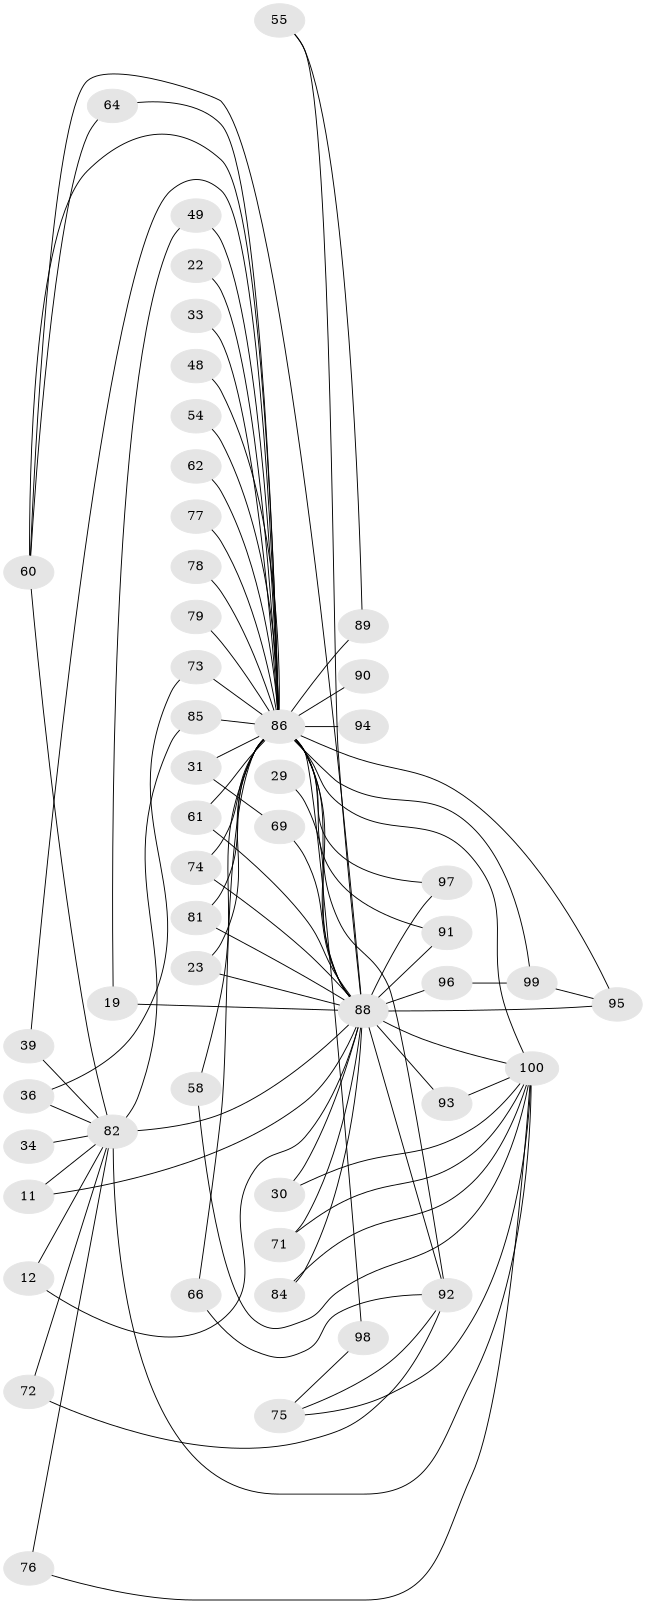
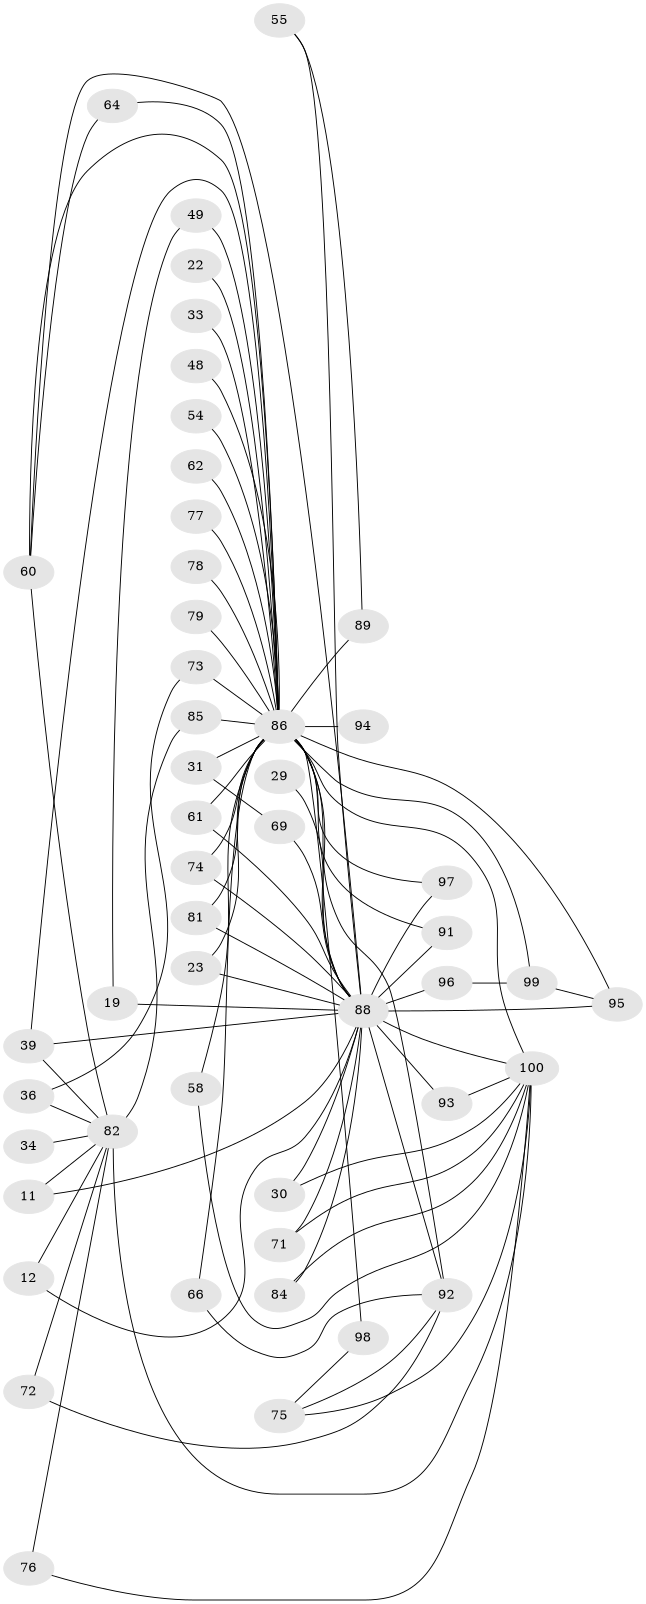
(363, 676) -> none
(253, 1099) -> (196, 1029)
